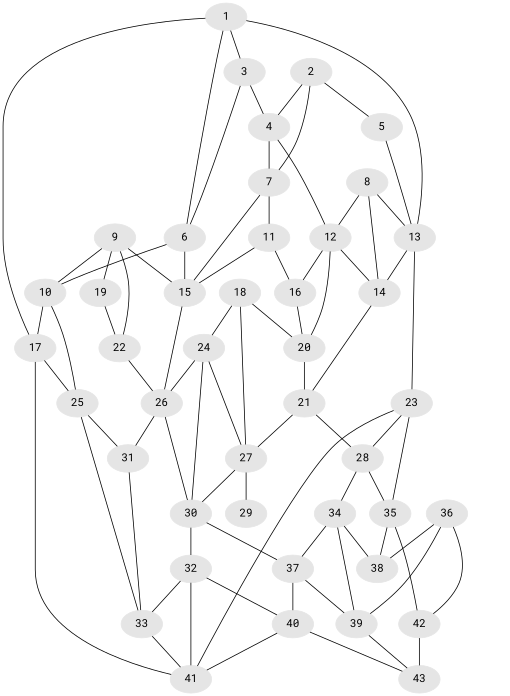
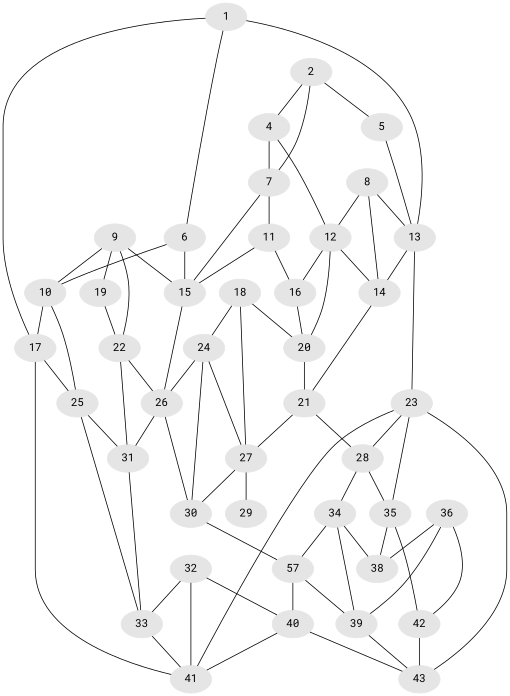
(245, 72) -> none
none -> (124, 403)
none -> (507, 539)
(191, 541) -> none
(293, 569) -> (293, 569)
